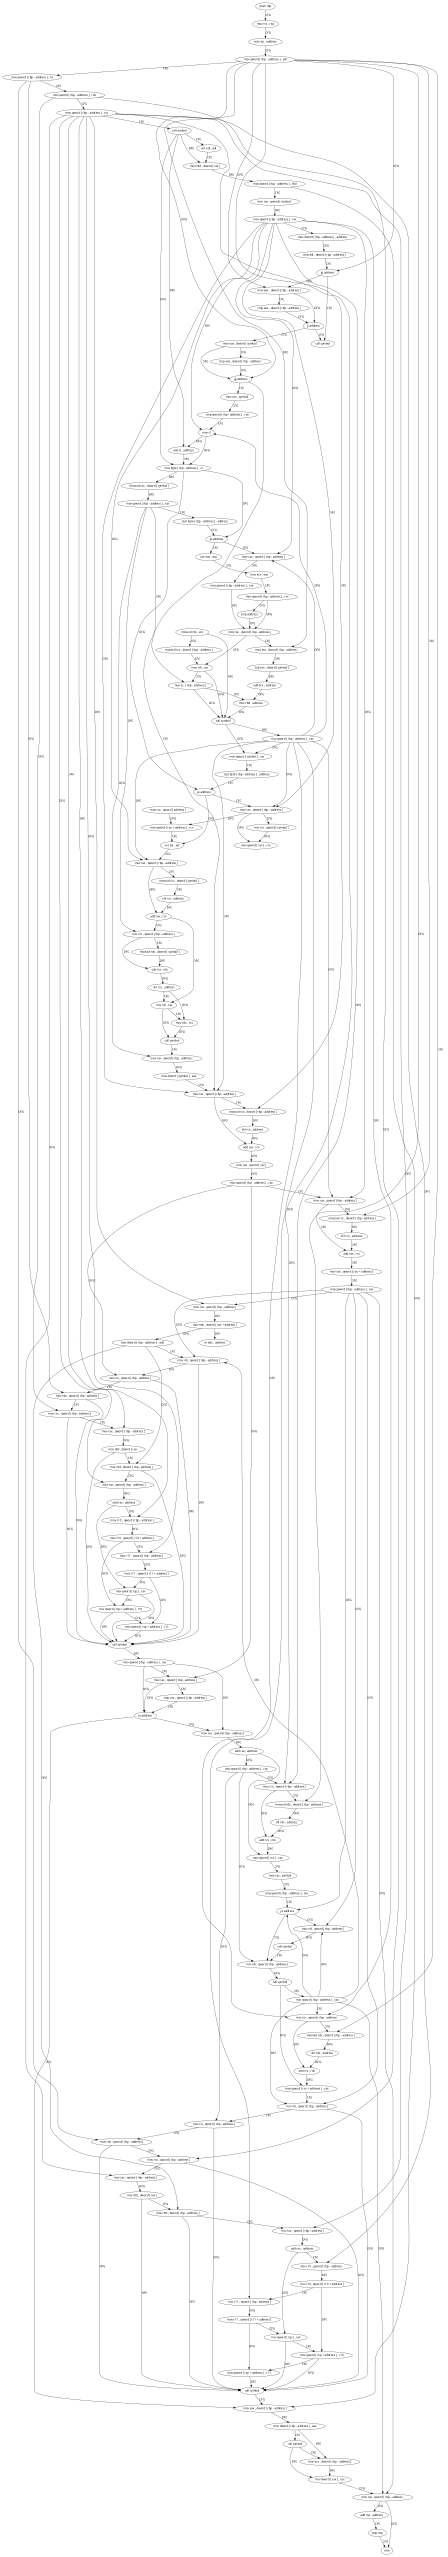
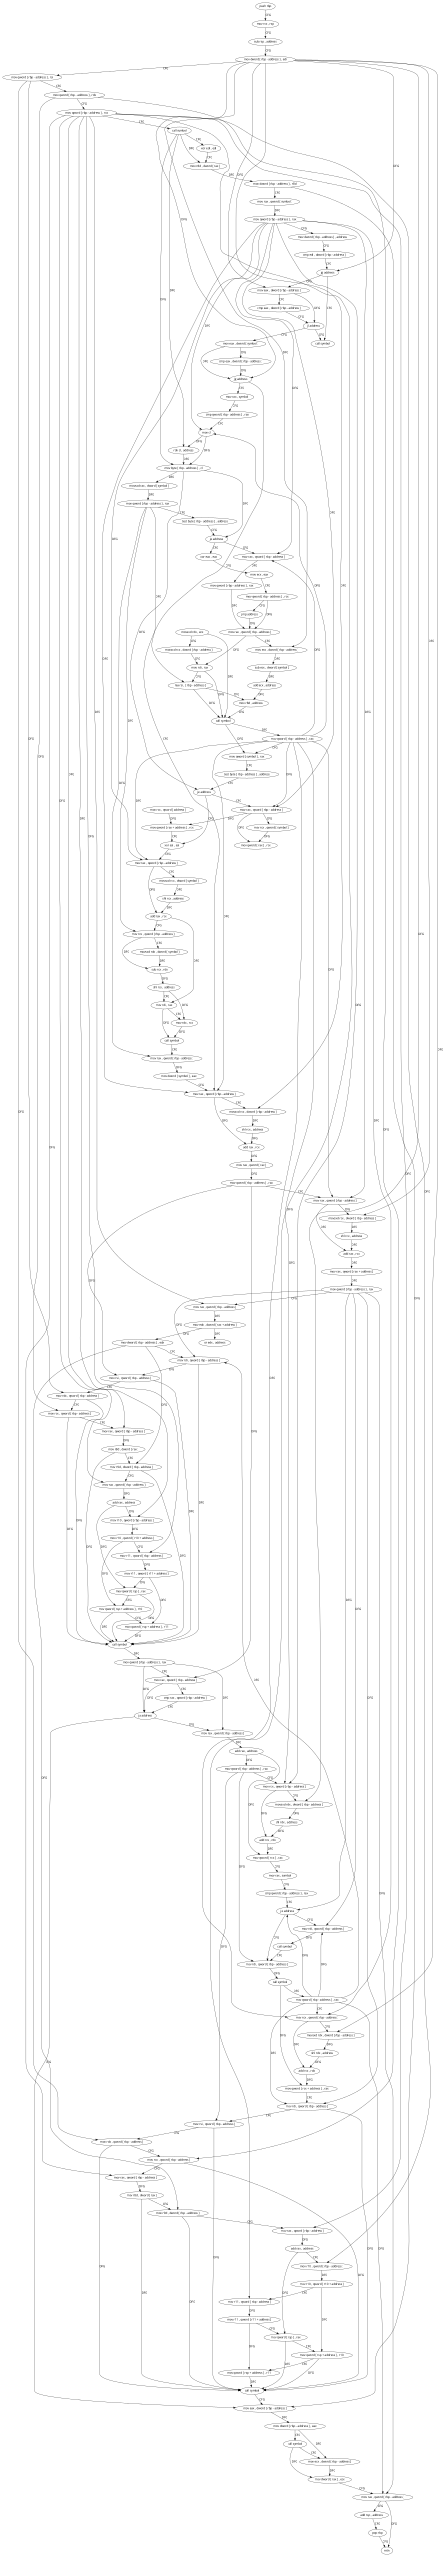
(184, 450) -> (184, 450)
